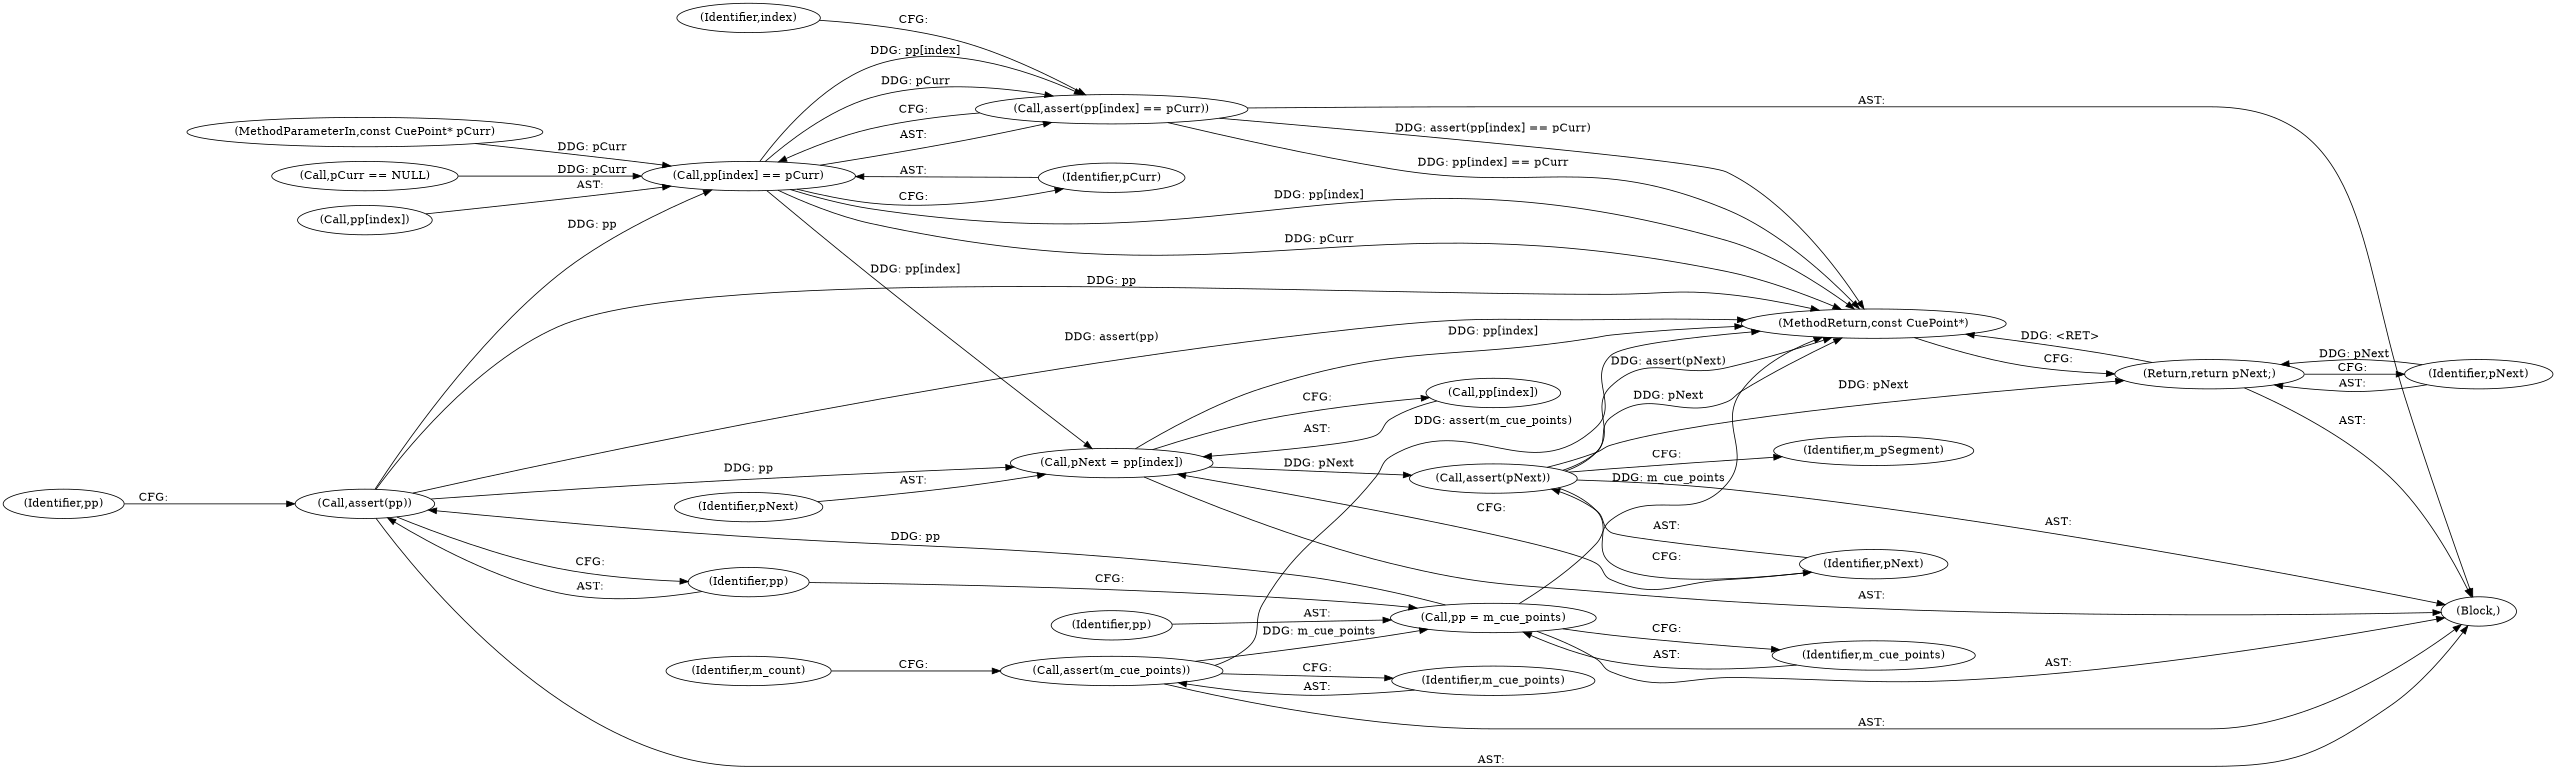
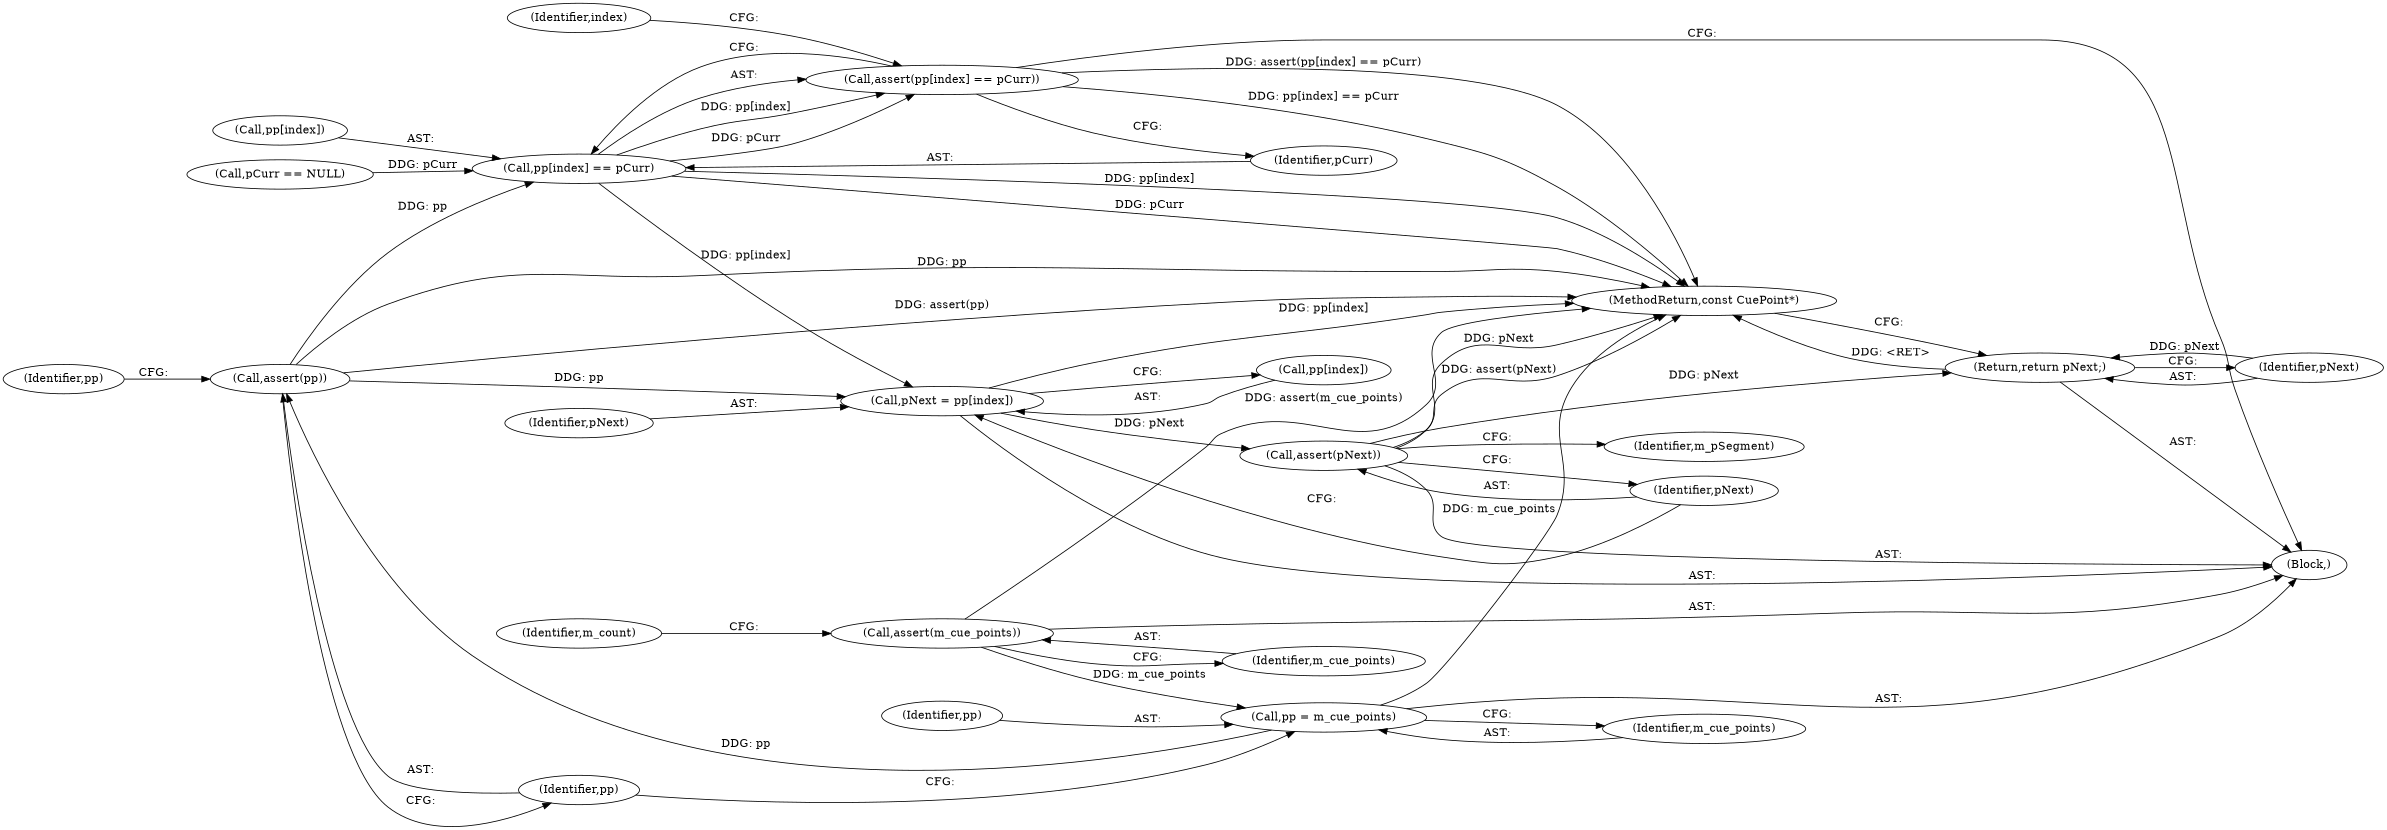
(1874, 101) -> (1704, 34)
(365, 132) -> none
(926, 205) -> (1108, 136)
(1397, 766) -> none
